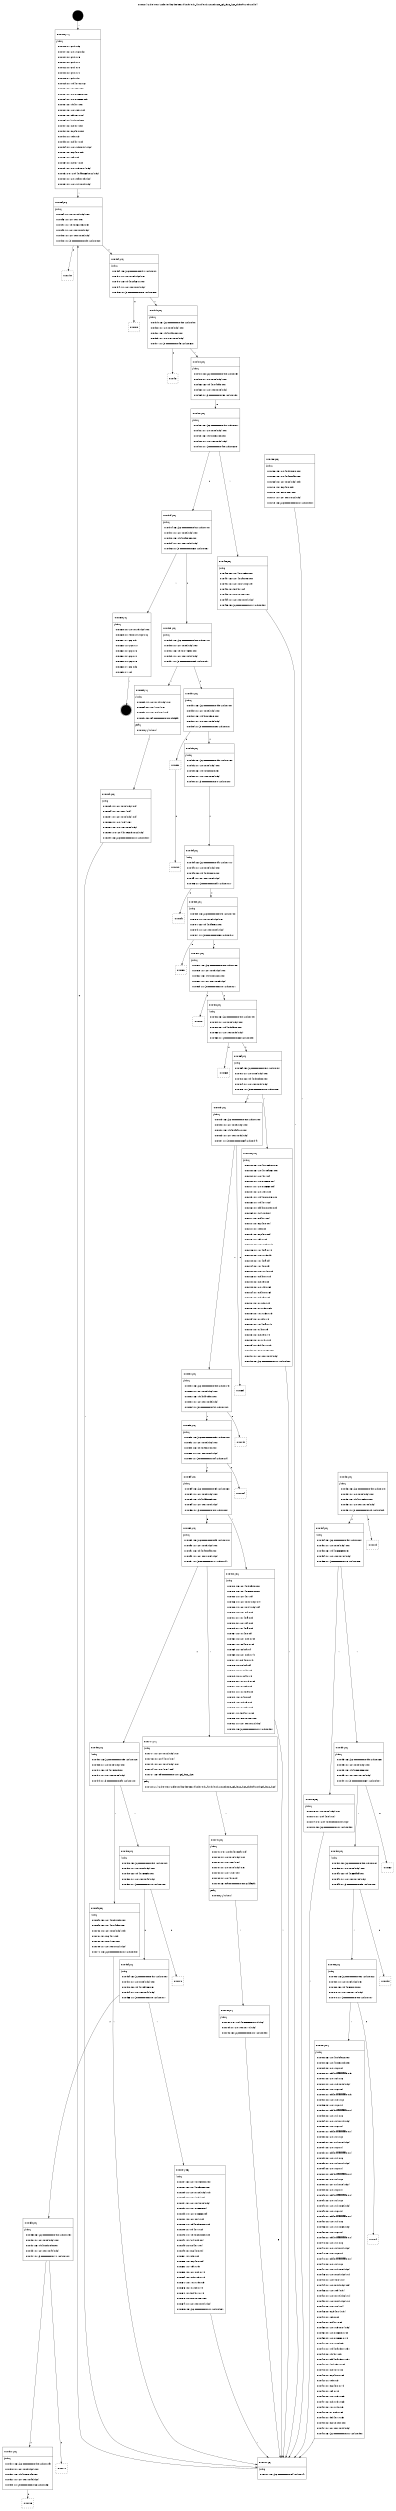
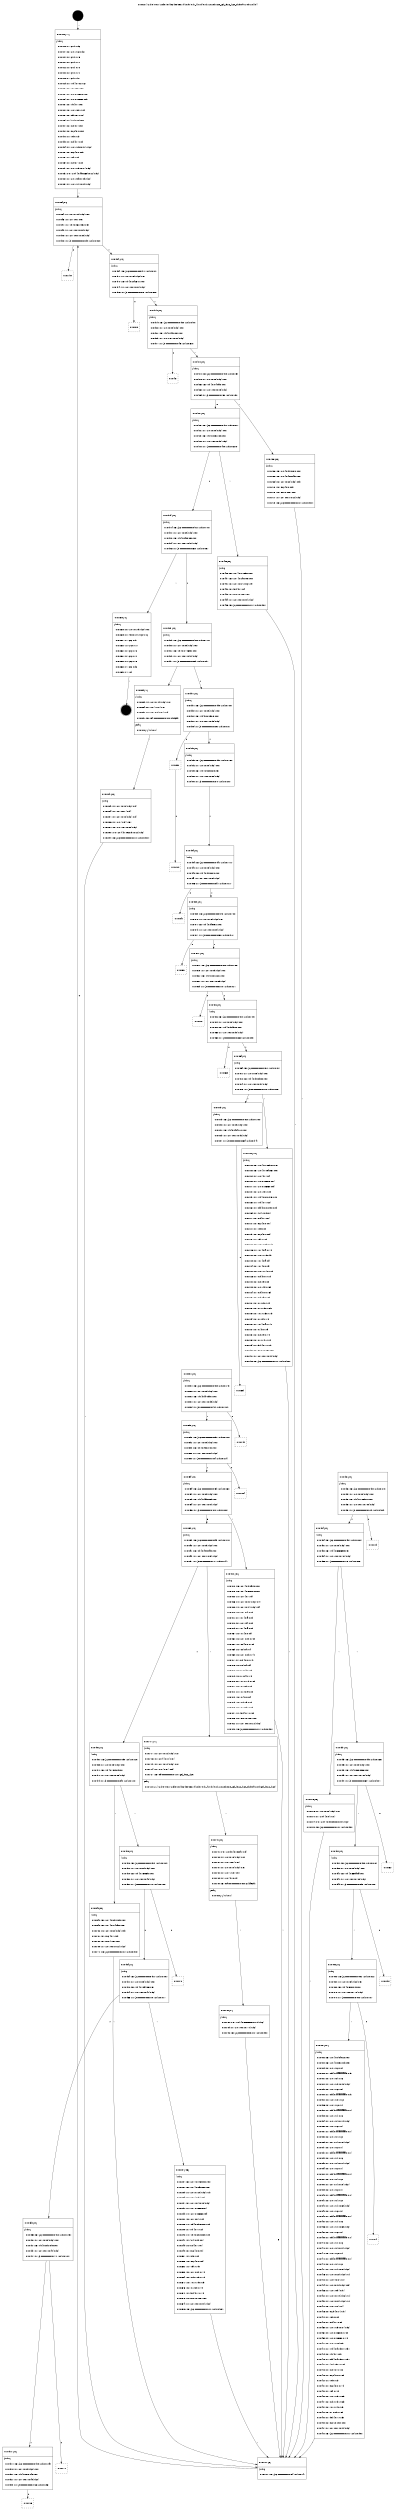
none -> (254, 426)
(222, 1256) -> none
